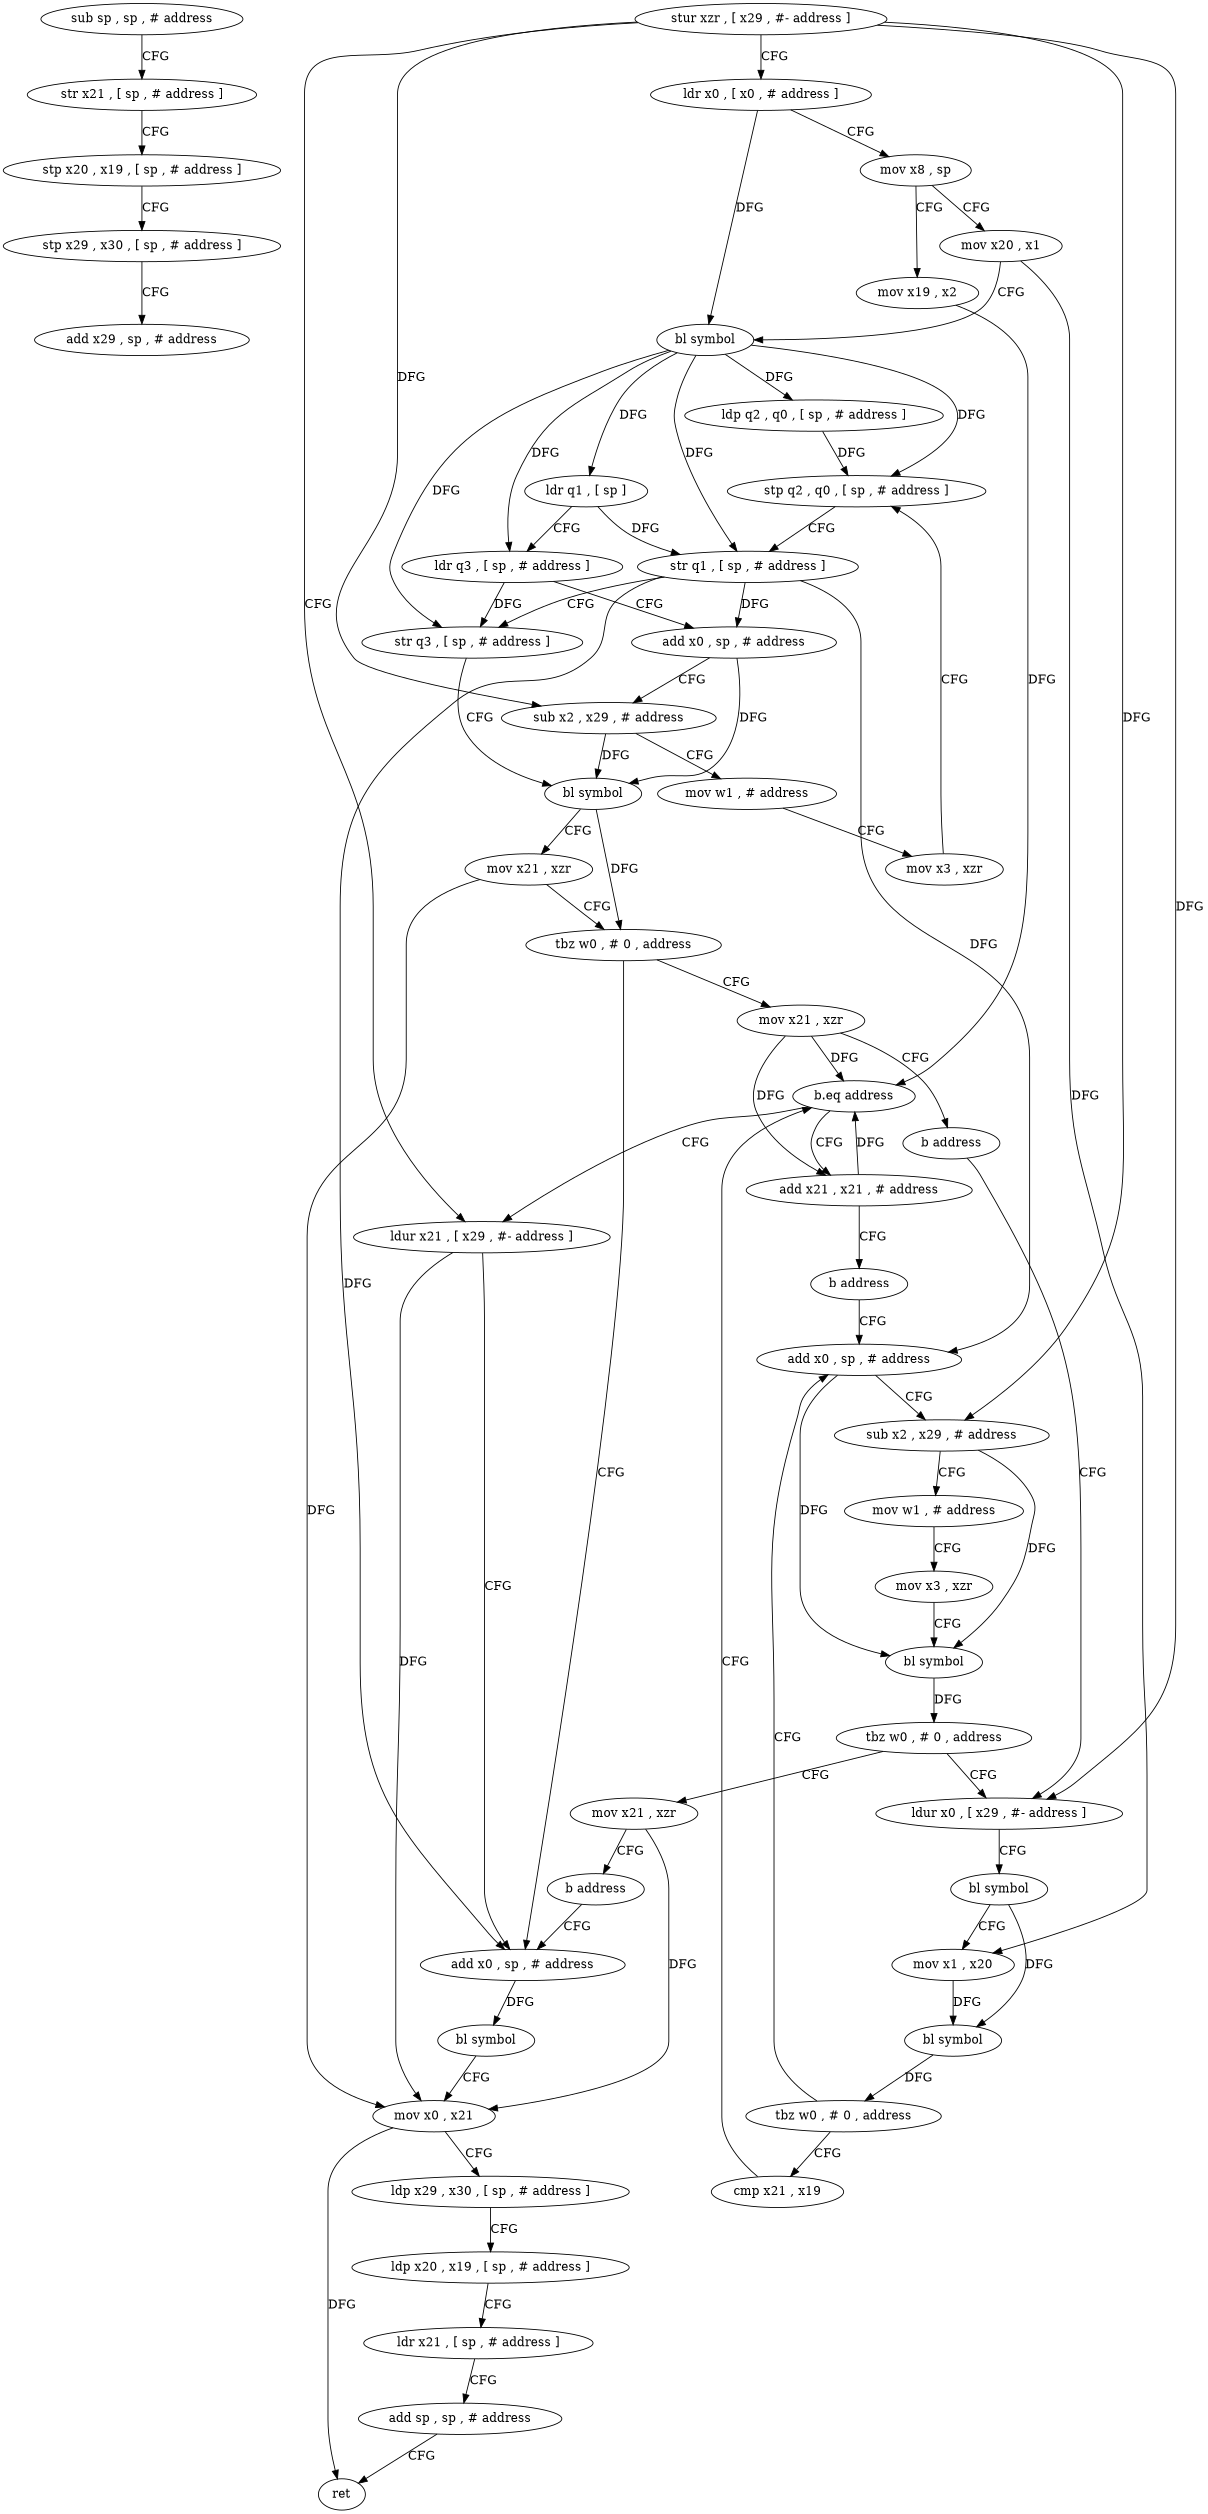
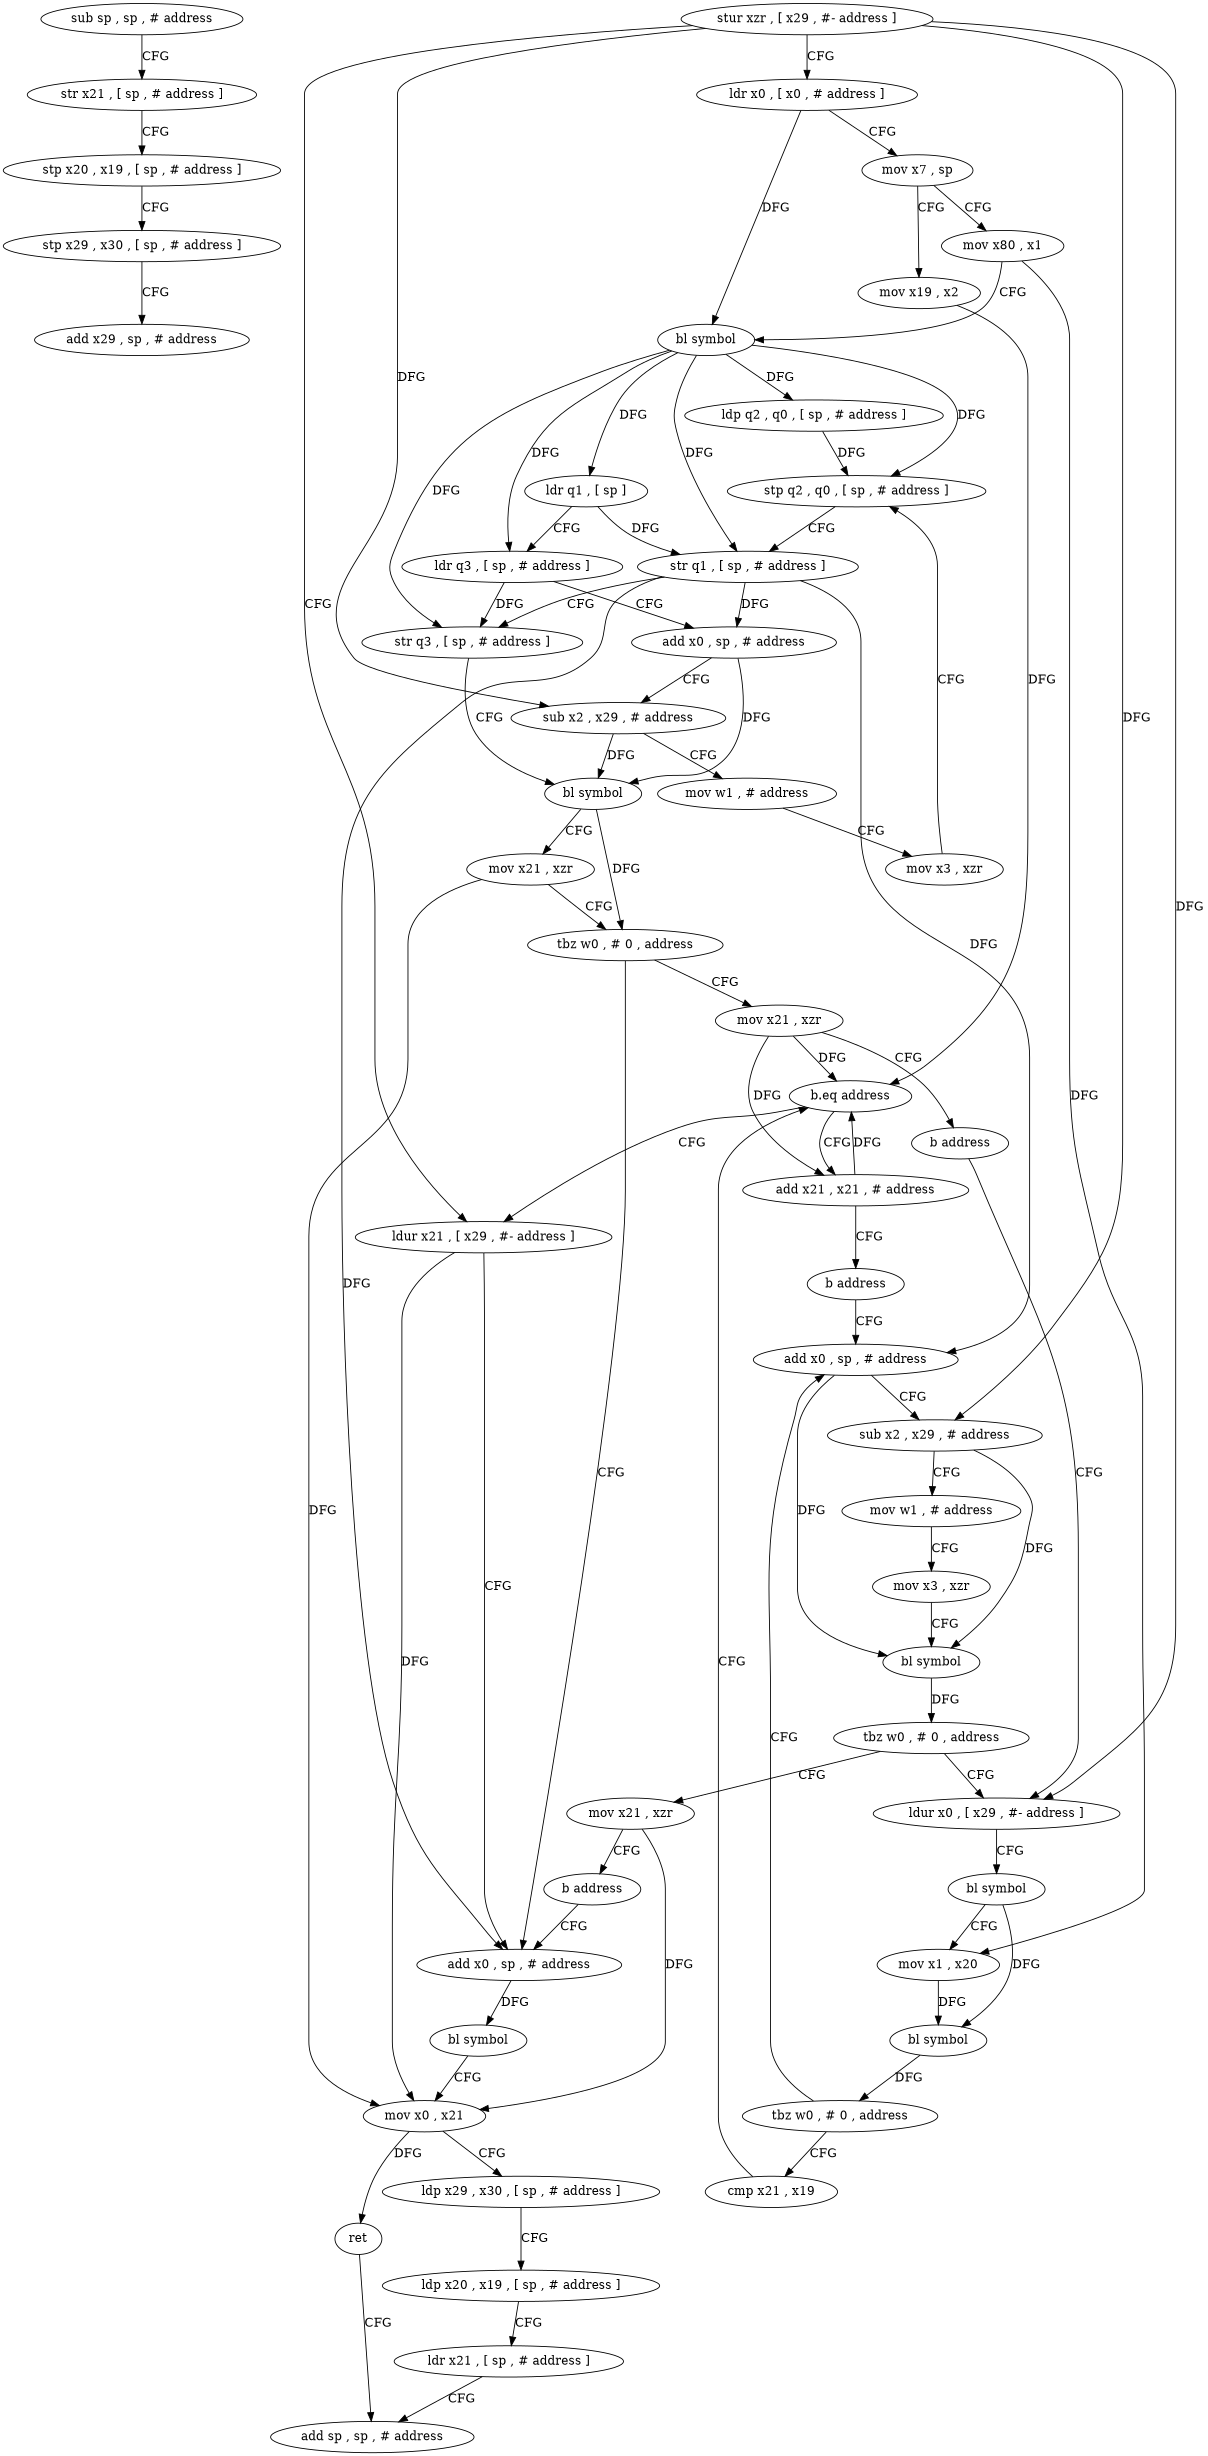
(916, 170) -> (917, 170)
(1001, 246) -> (1003, 246)
(401, 2456) -> (365, 2333)
